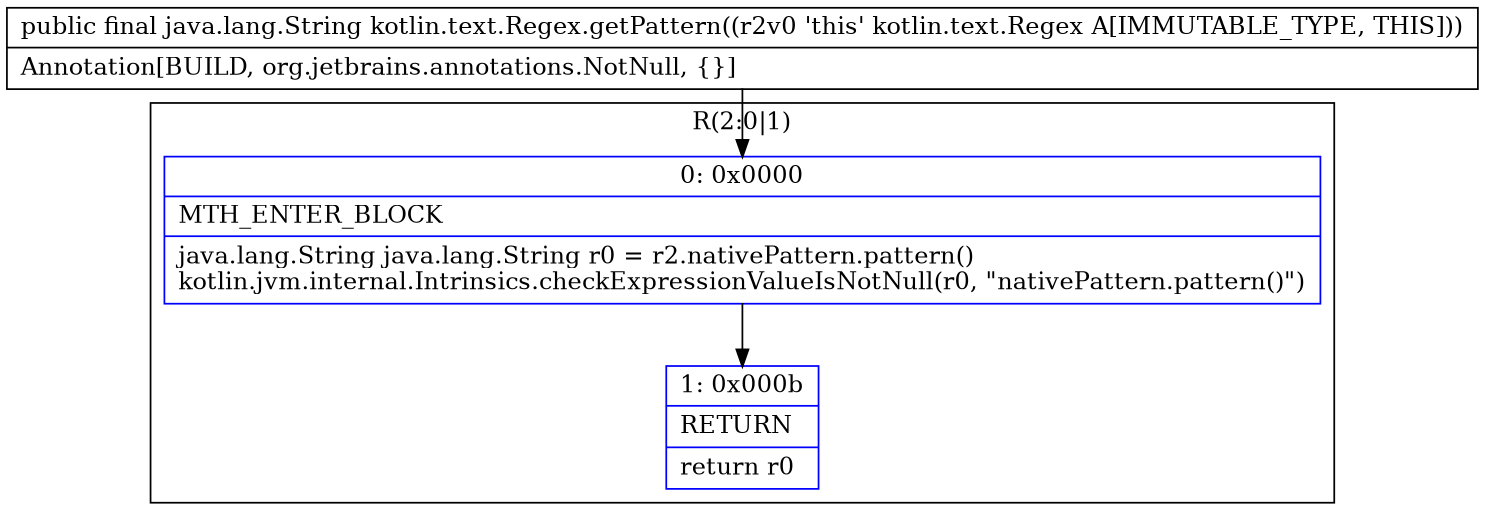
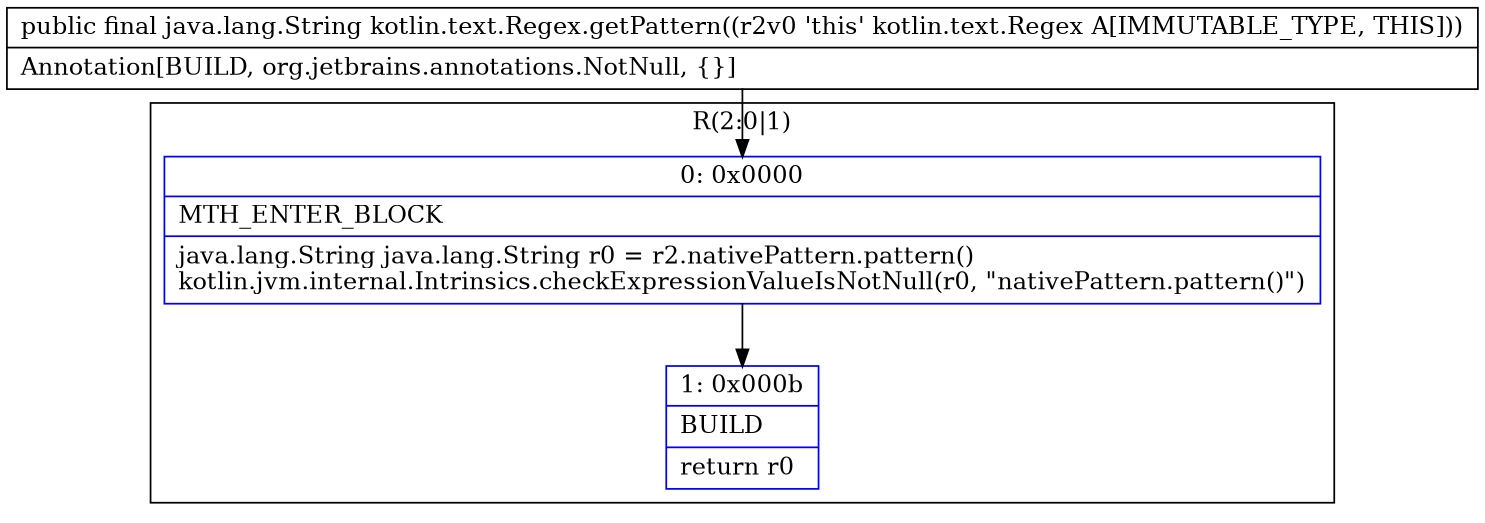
(736, 426) -> (723, 426)
